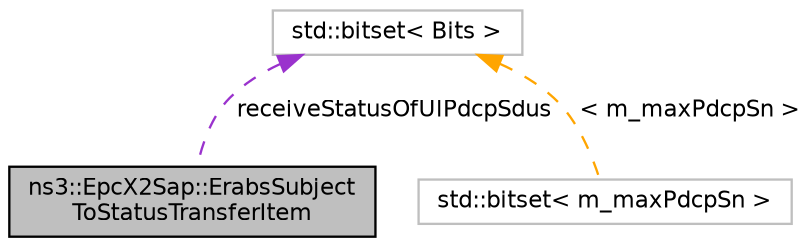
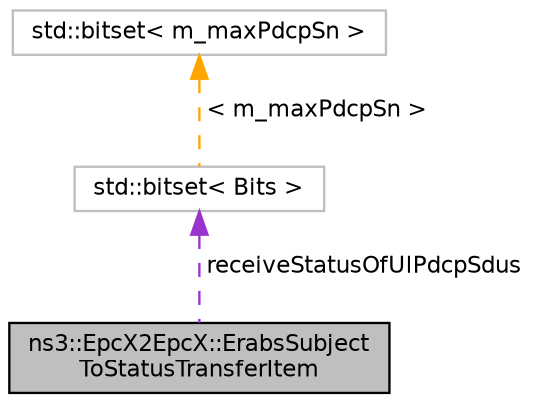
(564, 109) -> (199, 123)
(192, 202) -> (199, 358)
